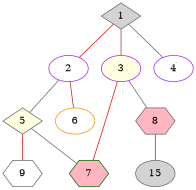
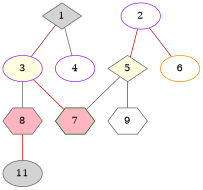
(96, 41) -> none
(44, 96) -> (134, 43)
(155, 174) -> (23, 174)
